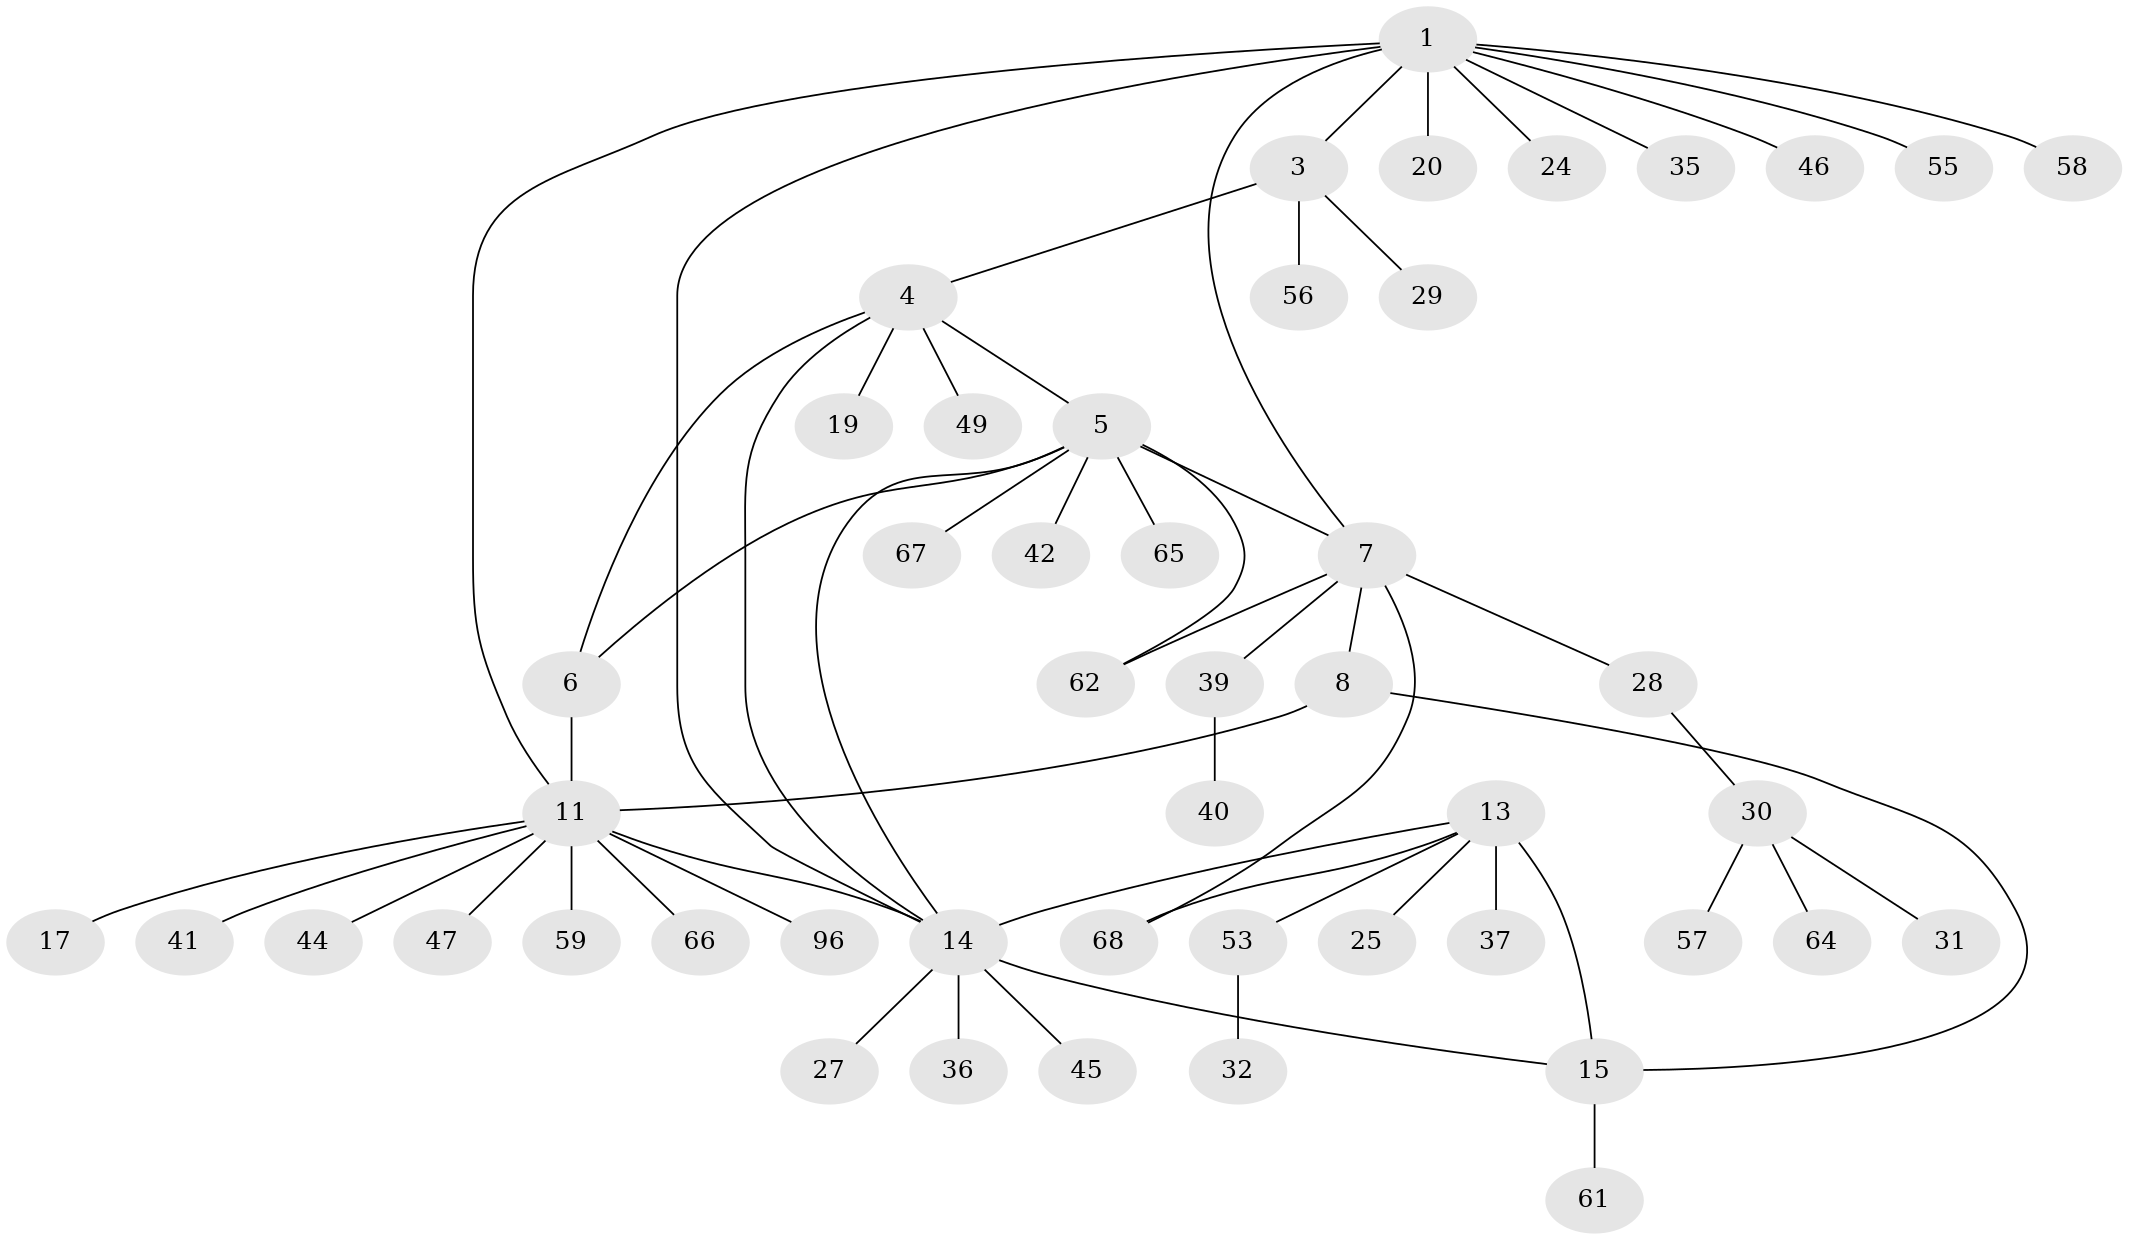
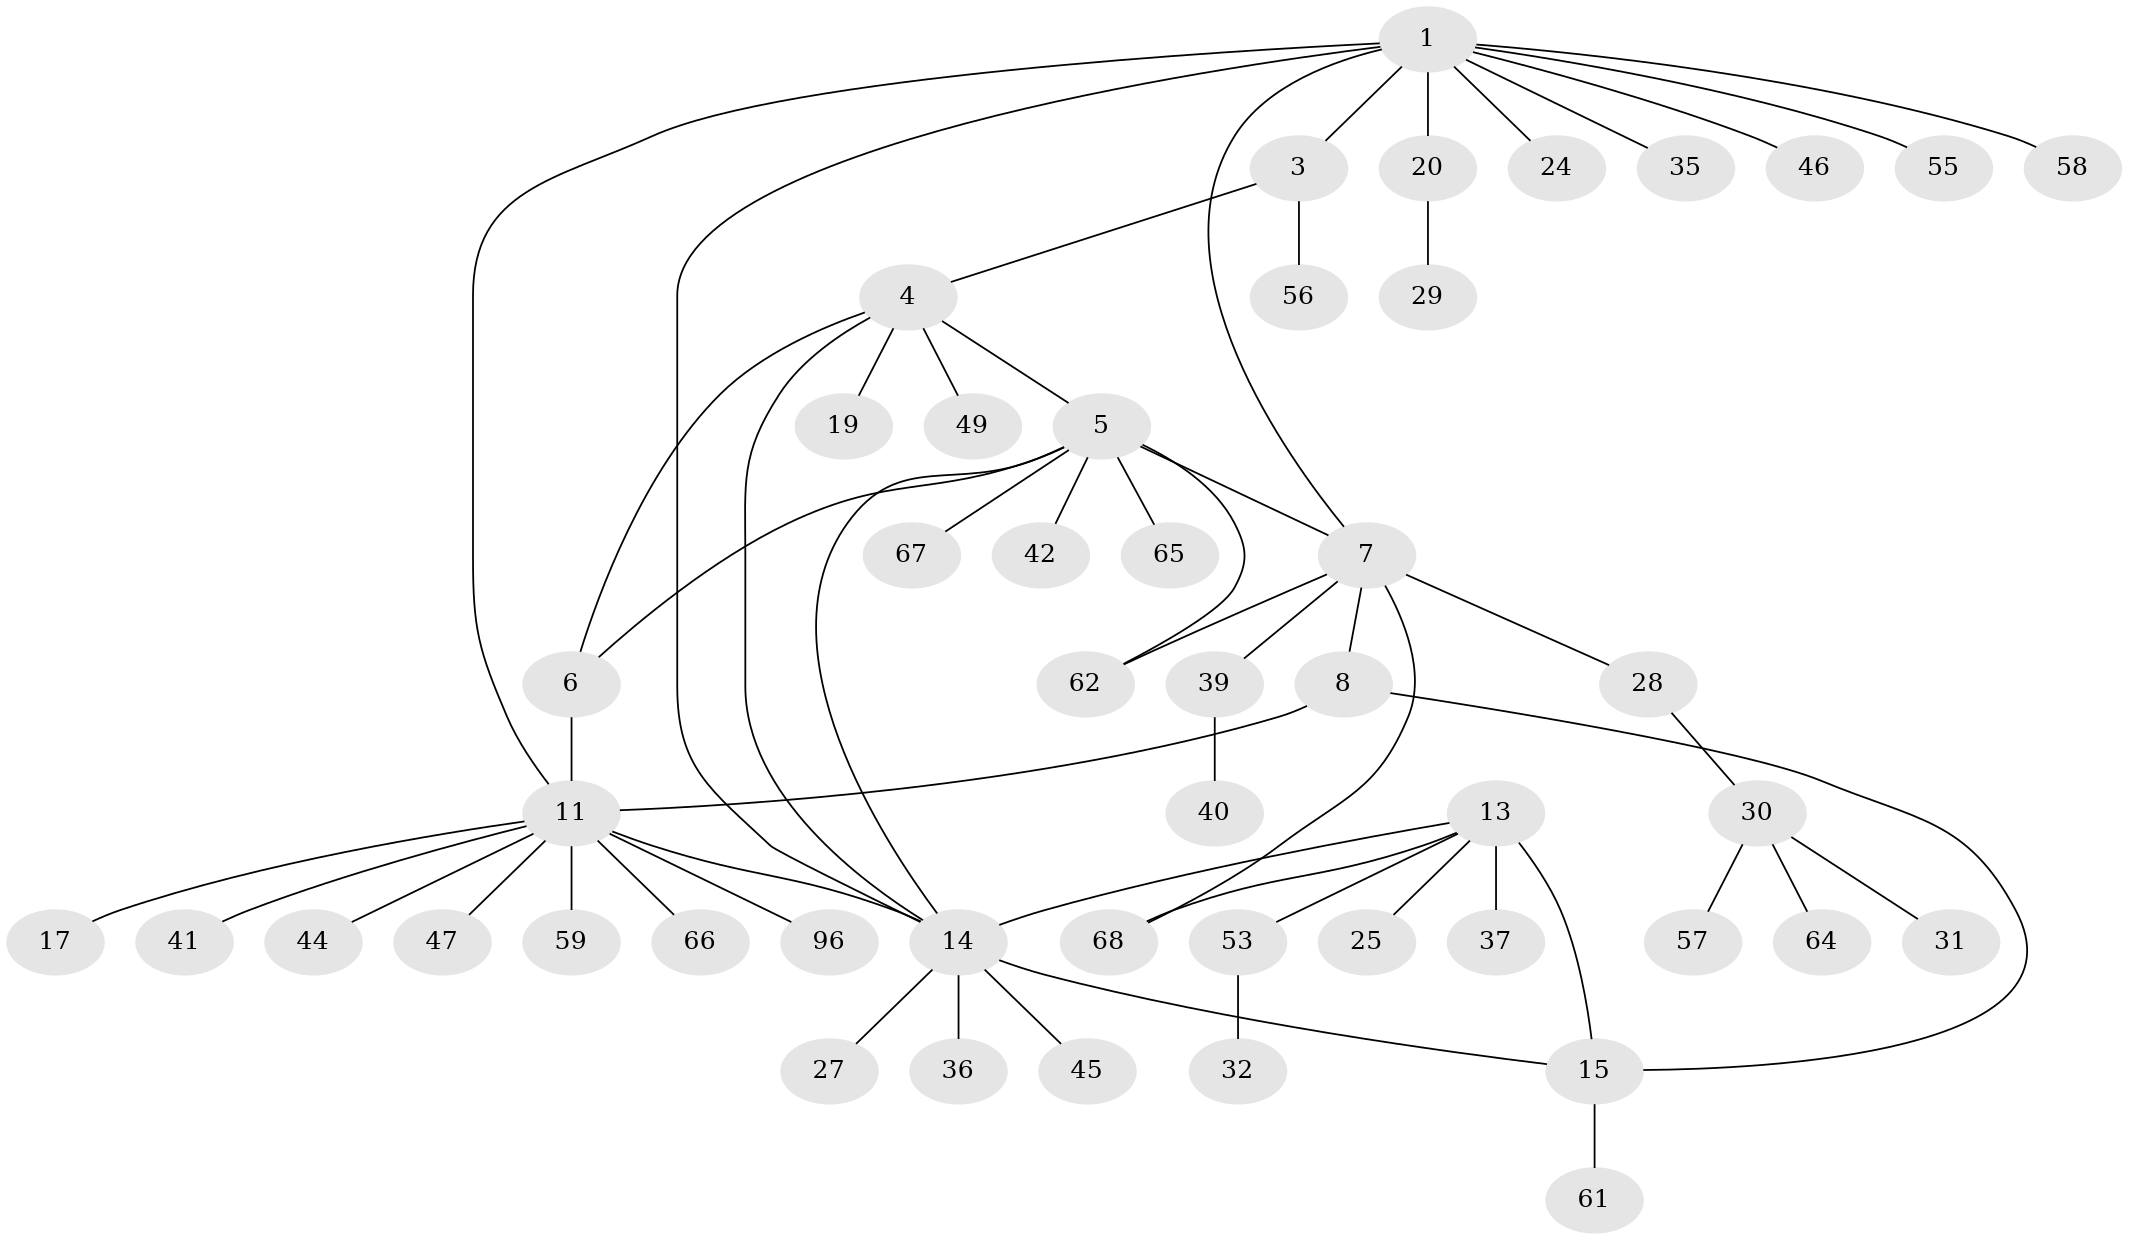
(1363, 233) -> (1428, 233)
